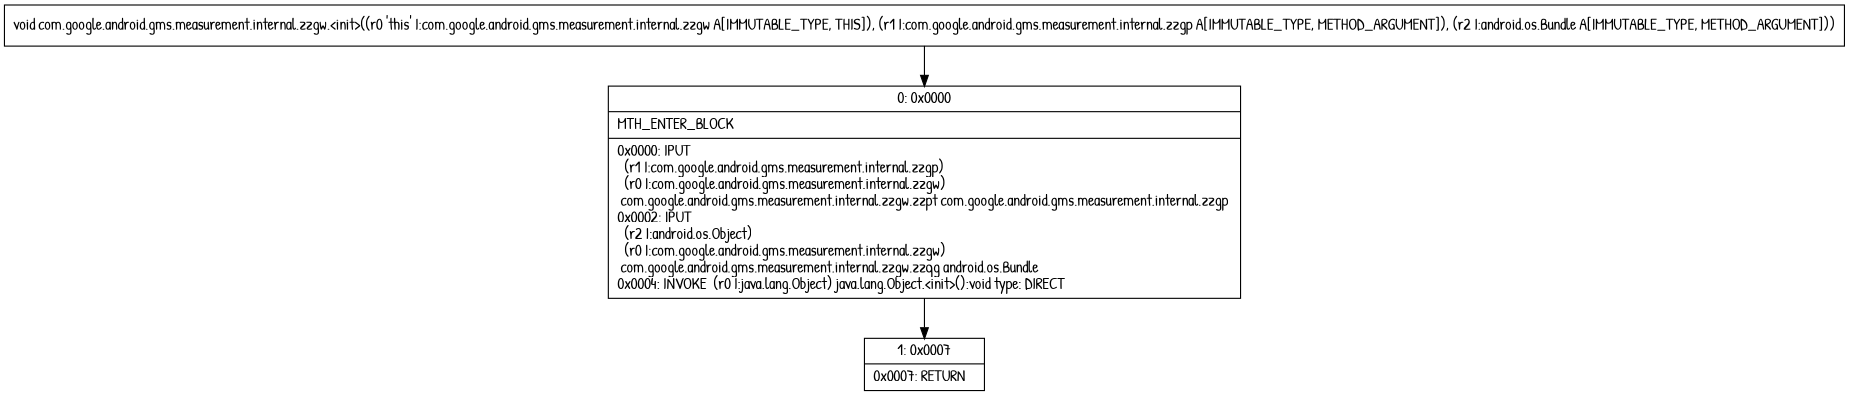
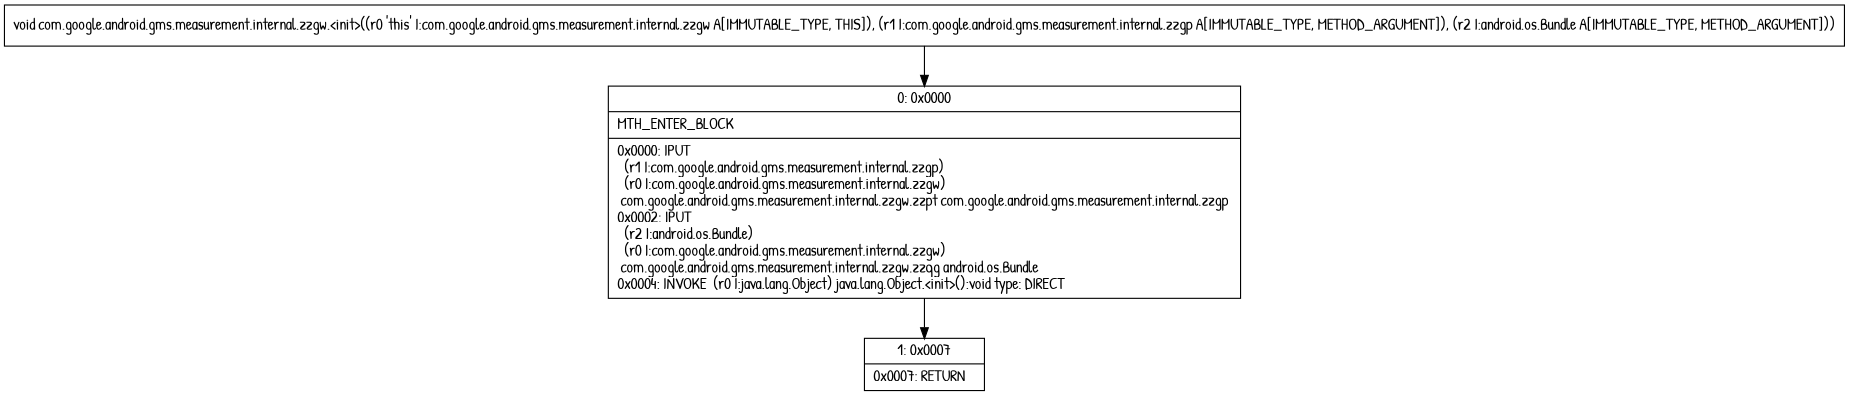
(685, 234) -> (686, 234)
